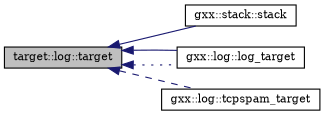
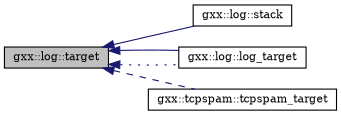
(241, 15) -> (242, 15)
(63, 58) -> (56, 58)
(241, 100) -> (242, 100)
